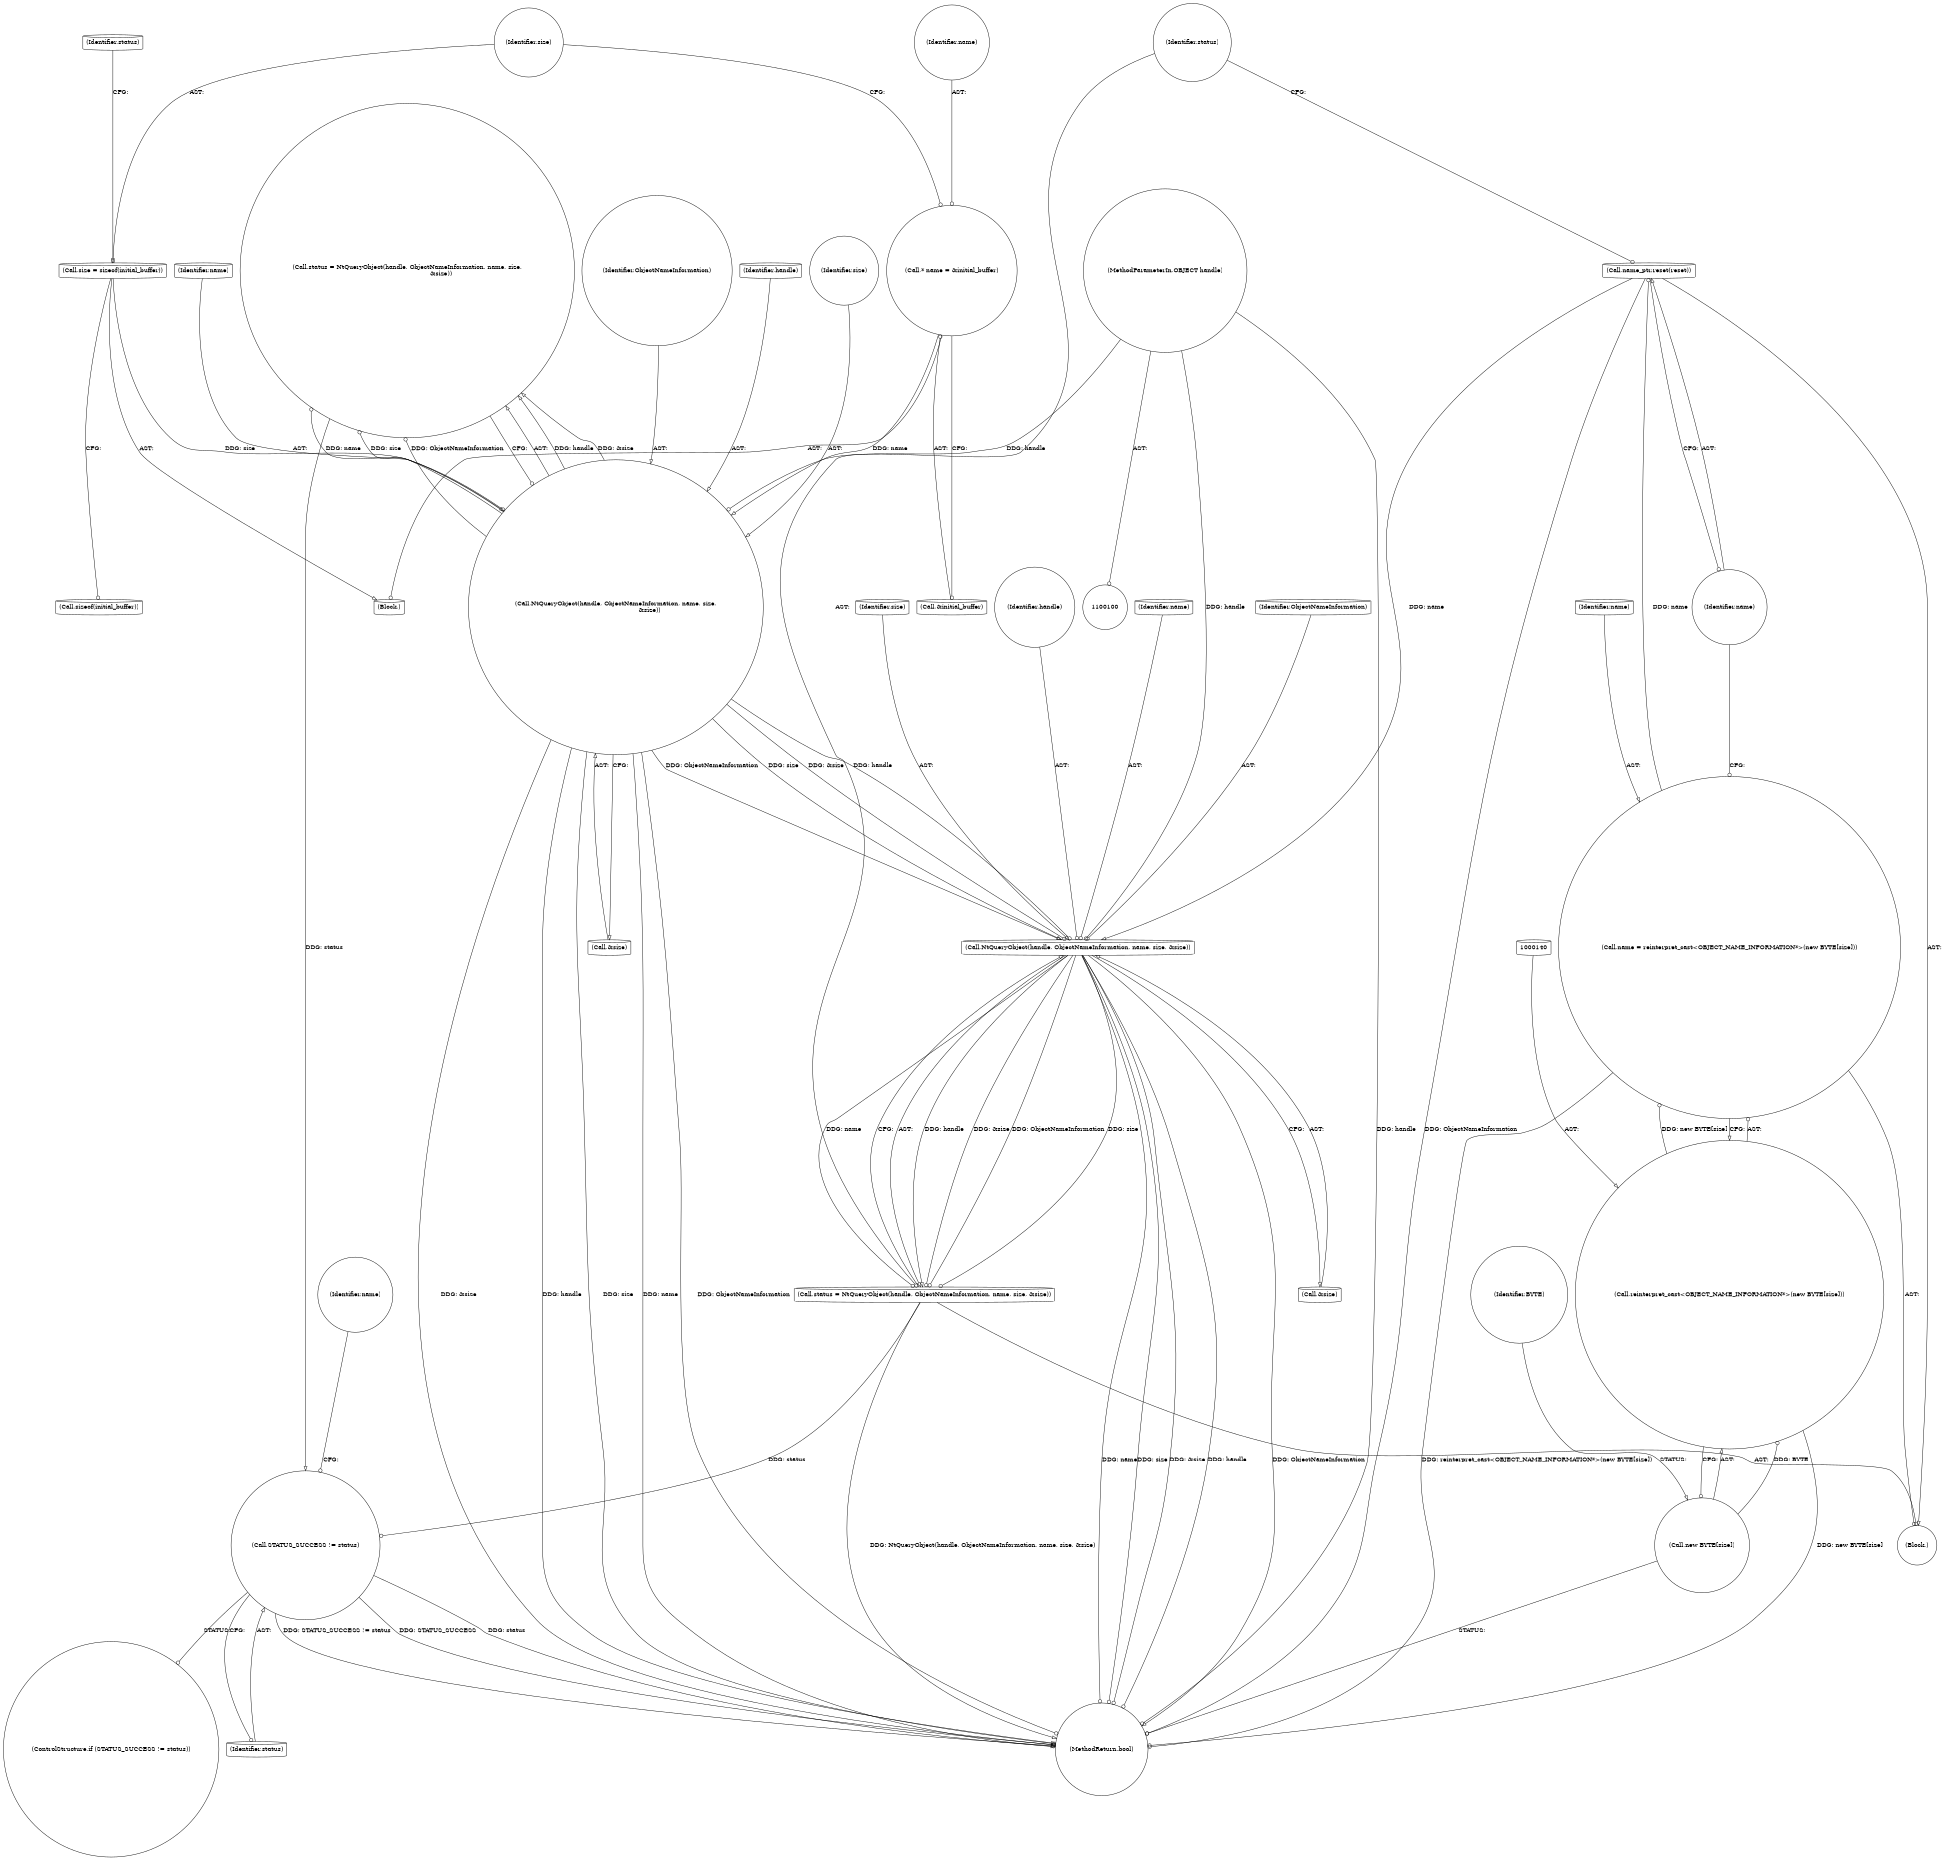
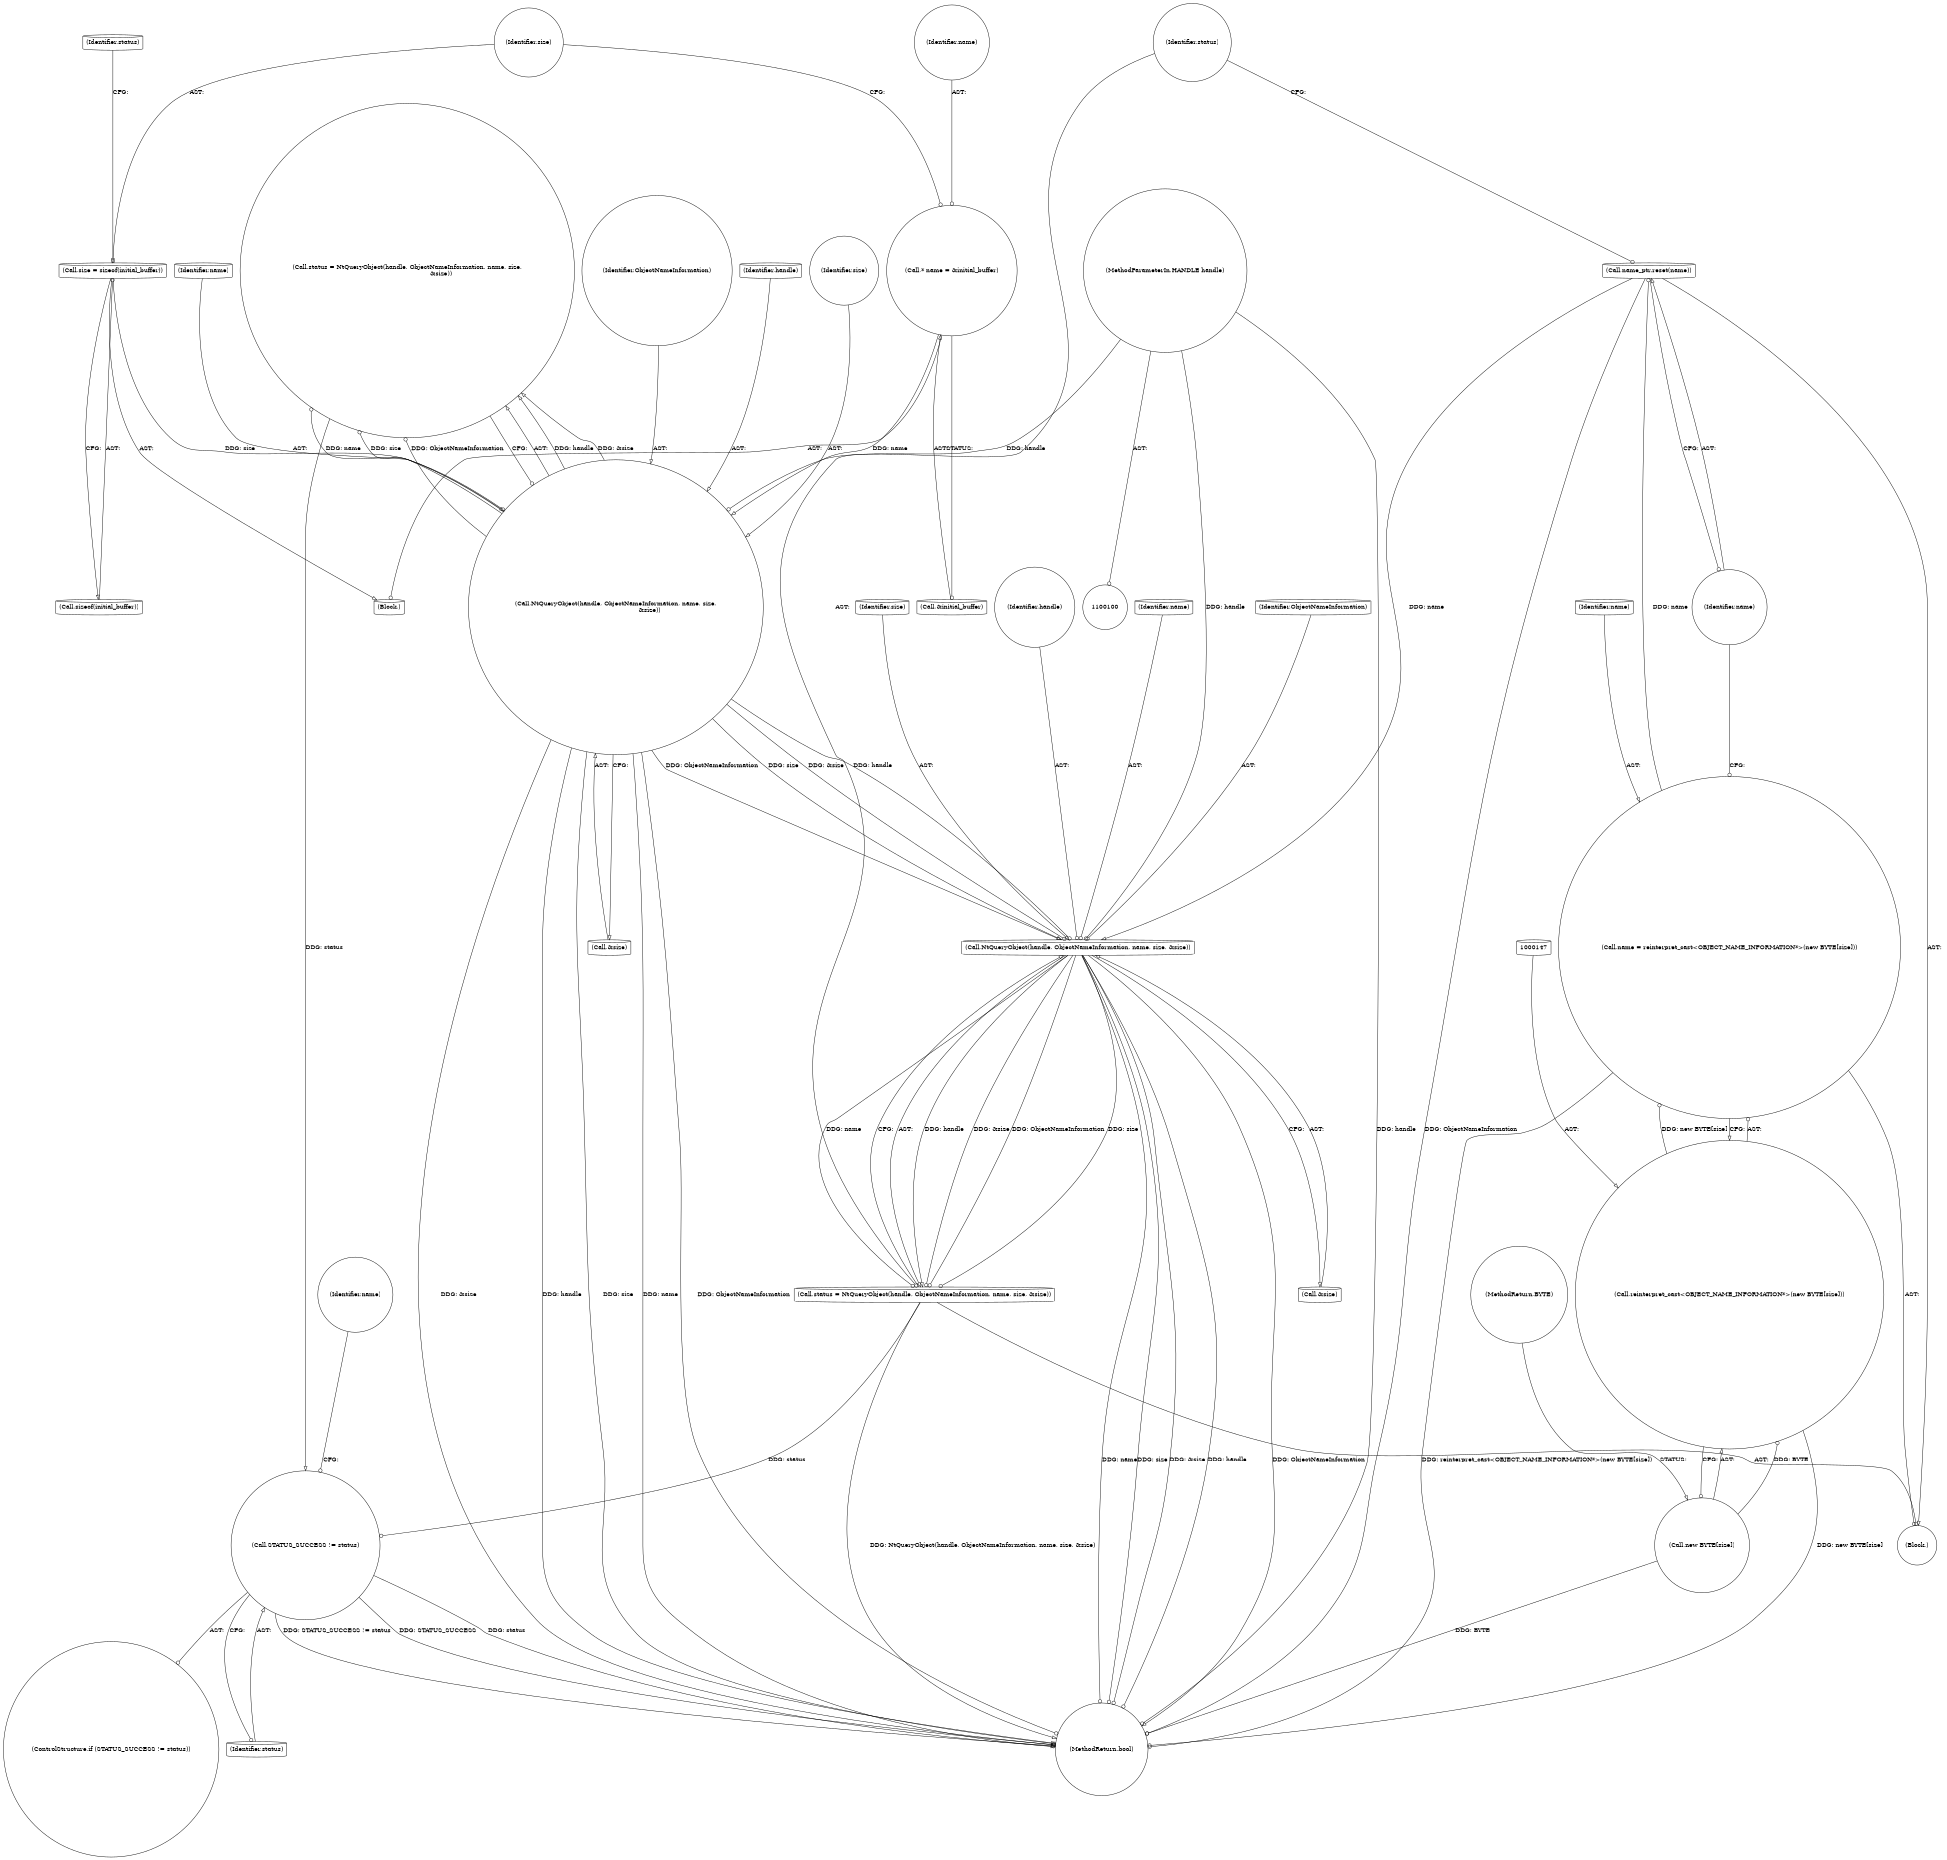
(1165, 271) -> (1165, 271)
(1649, 271) -> (1649, 271)
(86, 436) -> (86, 436)
none -> (106, 441)
(961, 449) -> (961, 449)
(935, 469) -> (935, 469)
(1534, 948) -> (1534, 948)
(1519, 1295) -> (1519, 1295)
(218, 1631) -> (218, 1631)
(1473, 1631) -> (1473, 1631)
